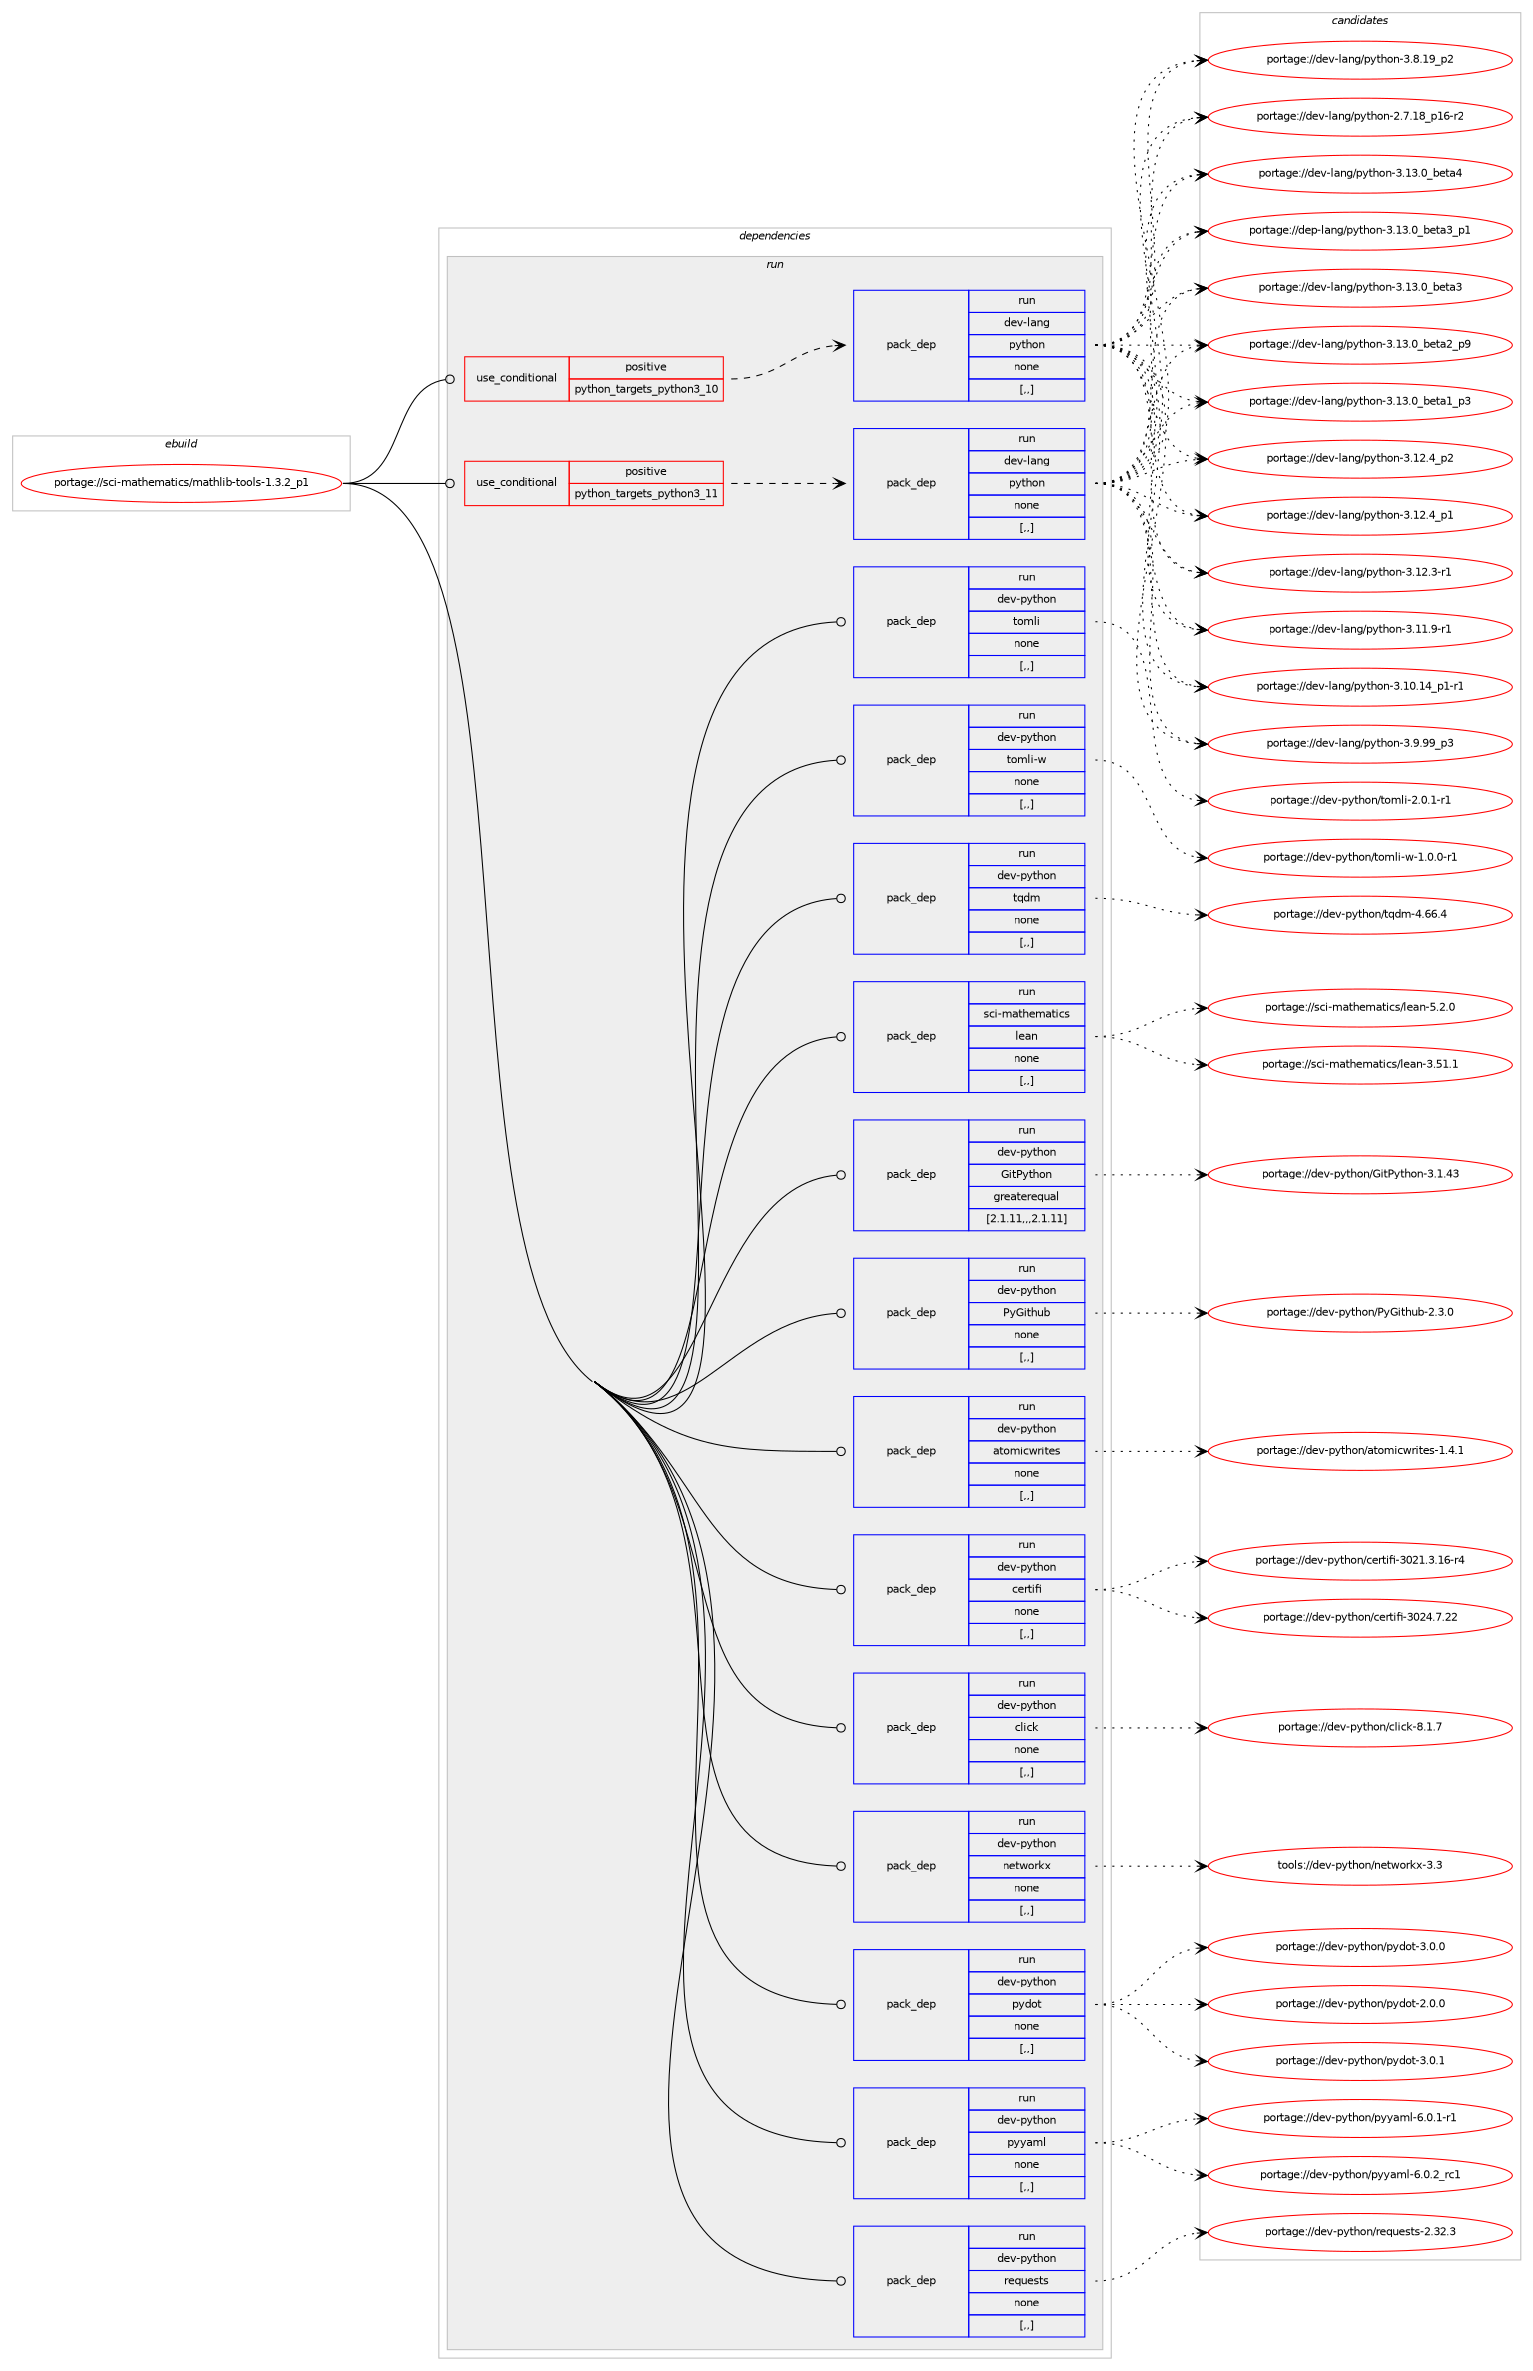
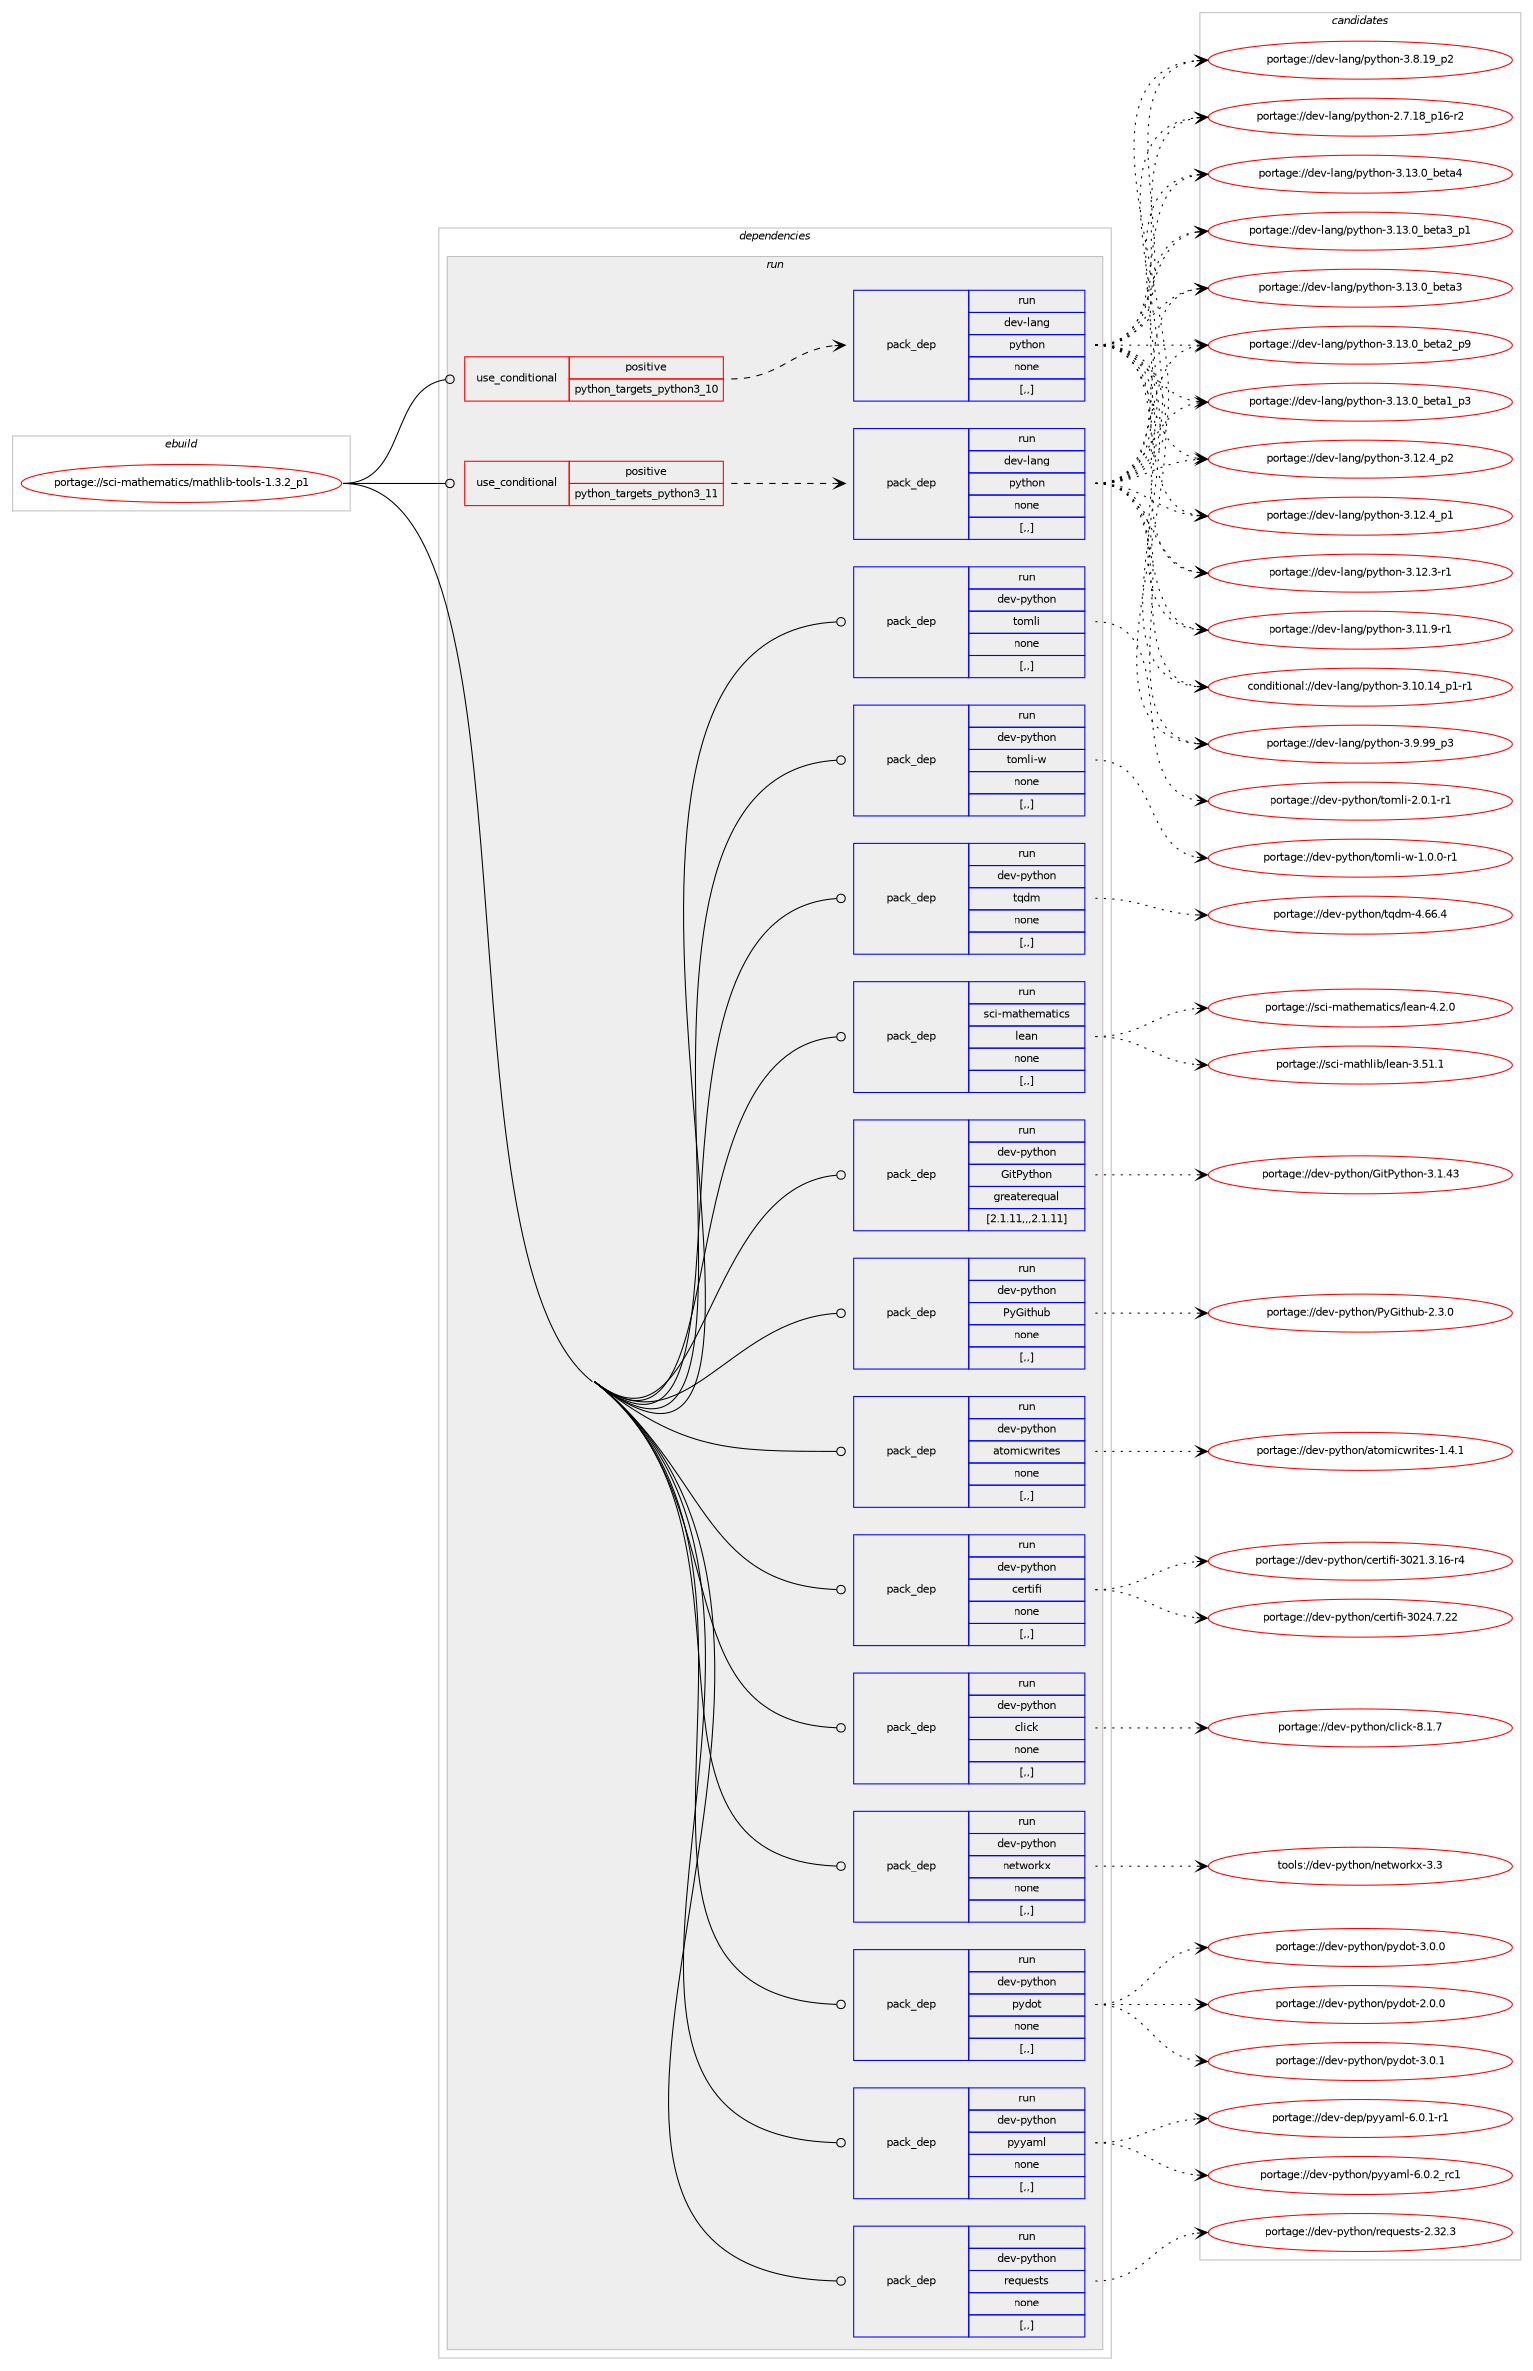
(1360, 231) -> (1360, 231)
(1360, 687) -> (1360, 687)
(1360, 1008) -> (1360, 1008)
(1360, 1065) -> (1360, 1065)
(1360, 2118) -> (1360, 2118)
